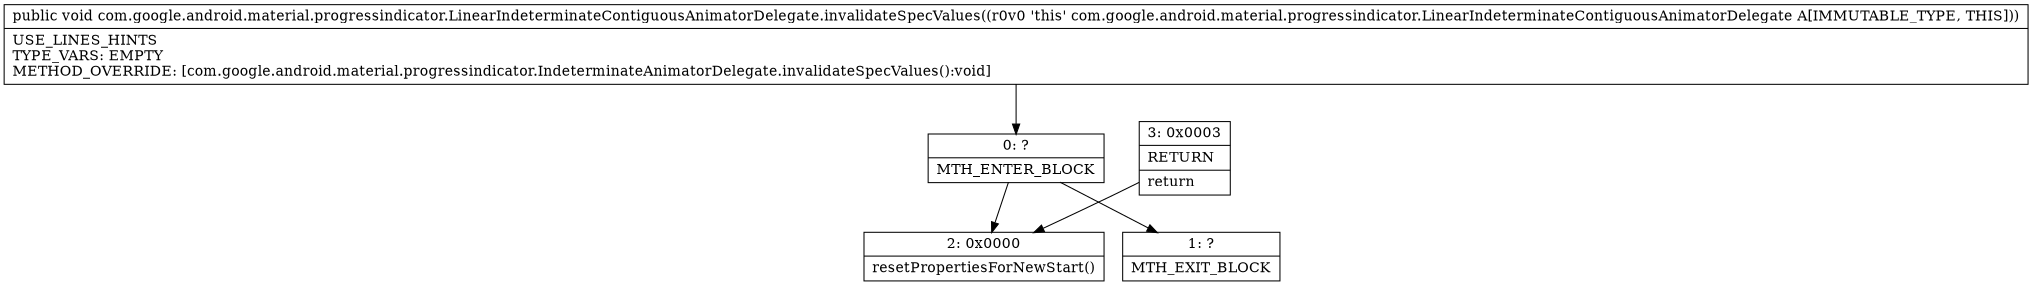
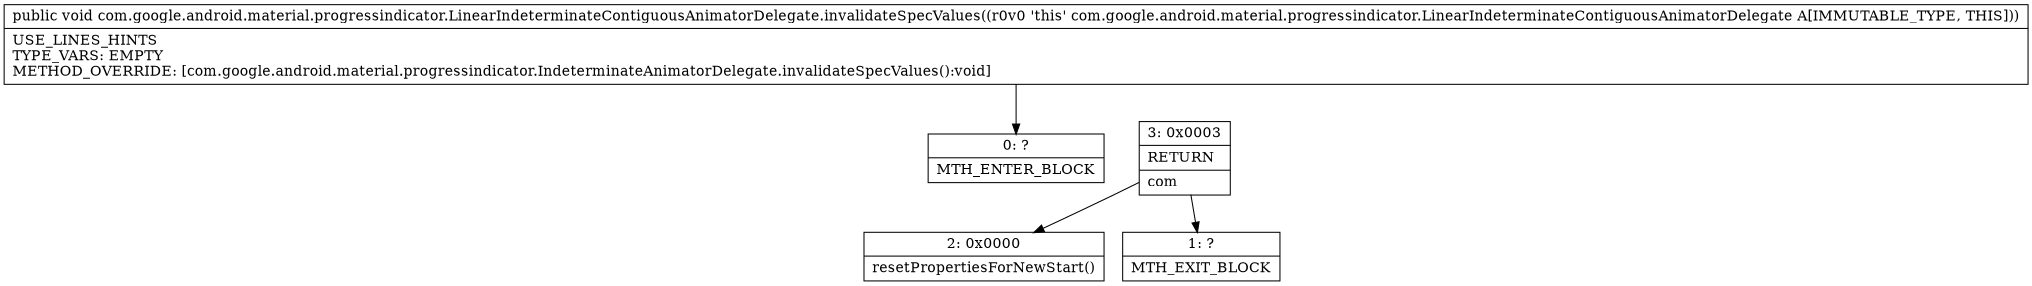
(1171, 182) -> (1163, 182)
(1002, 202) -> none
(1106, 206) -> (1193, 208)
